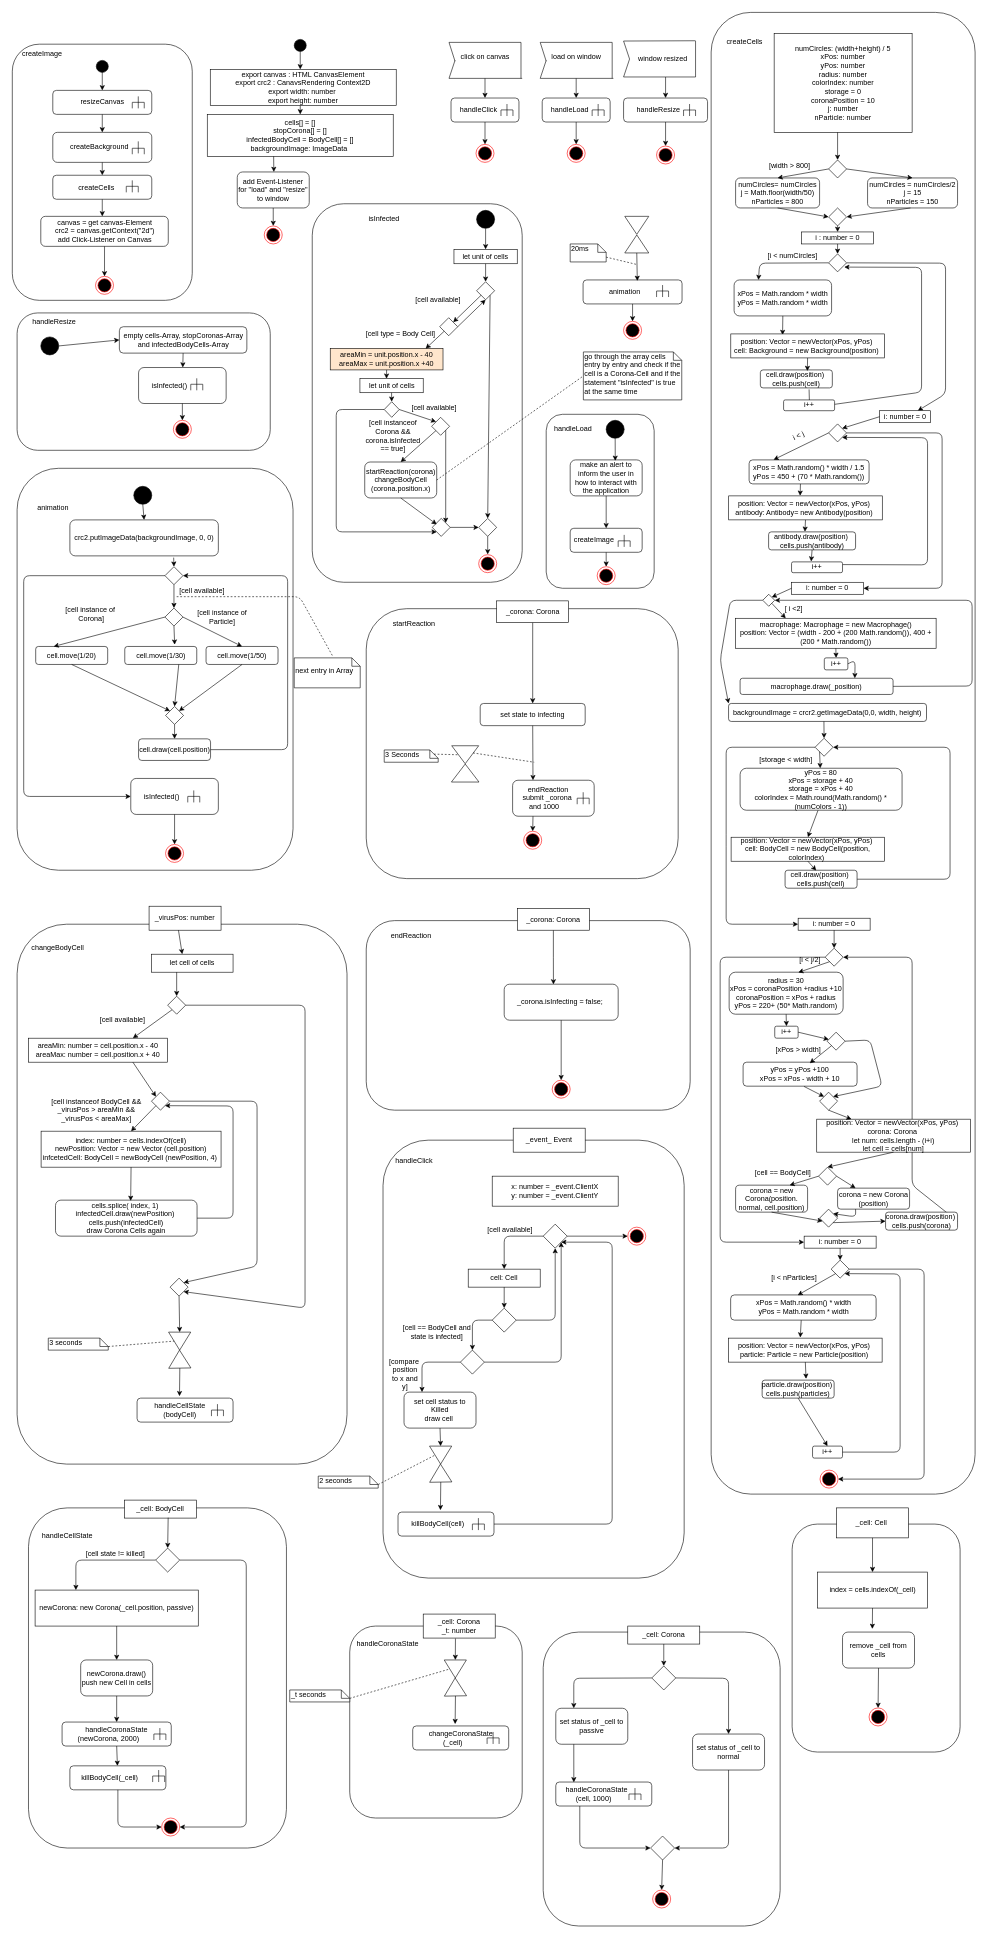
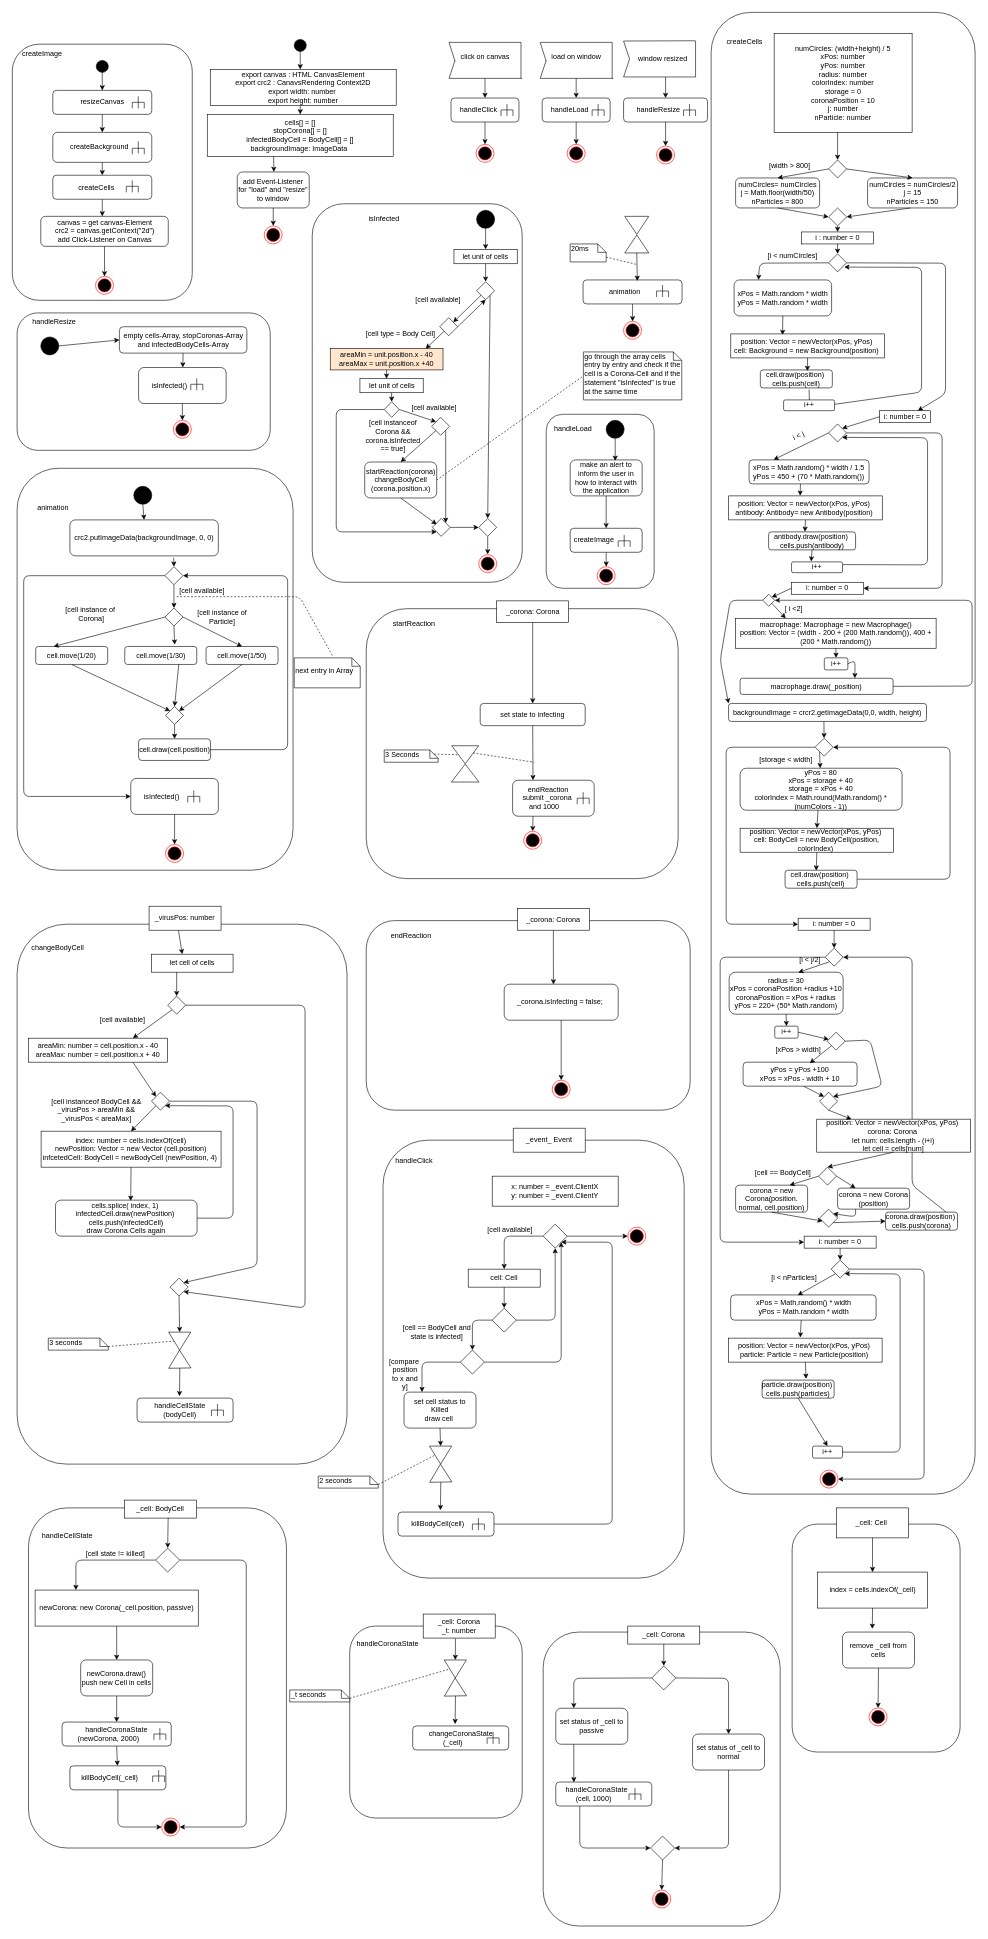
(808, 849) -> (817, 840)
